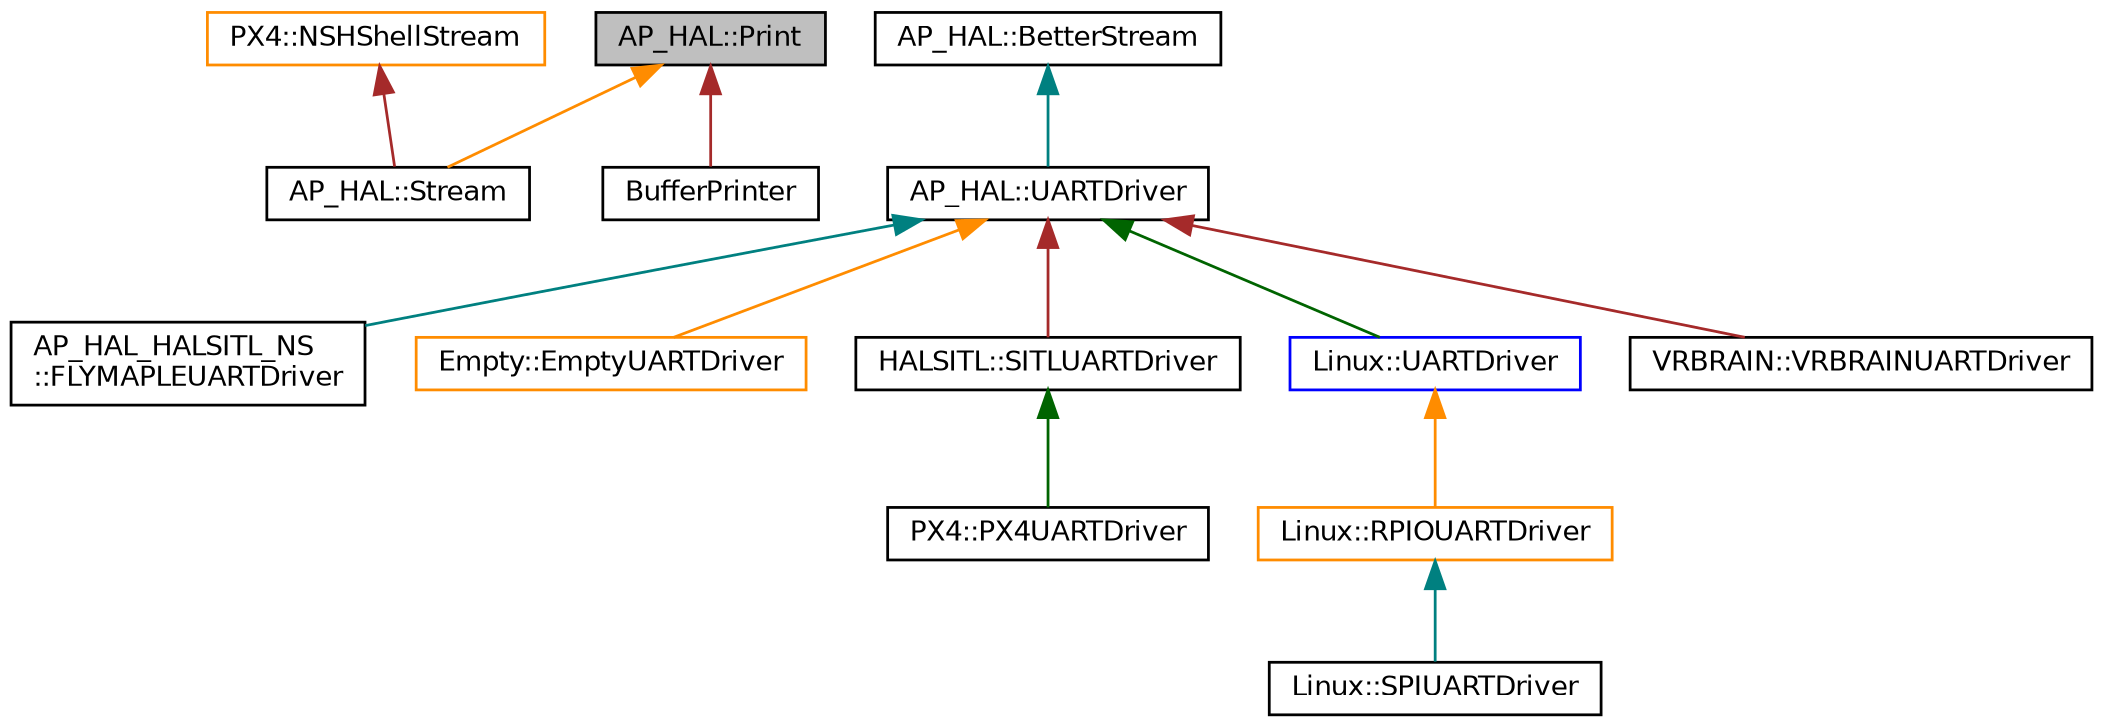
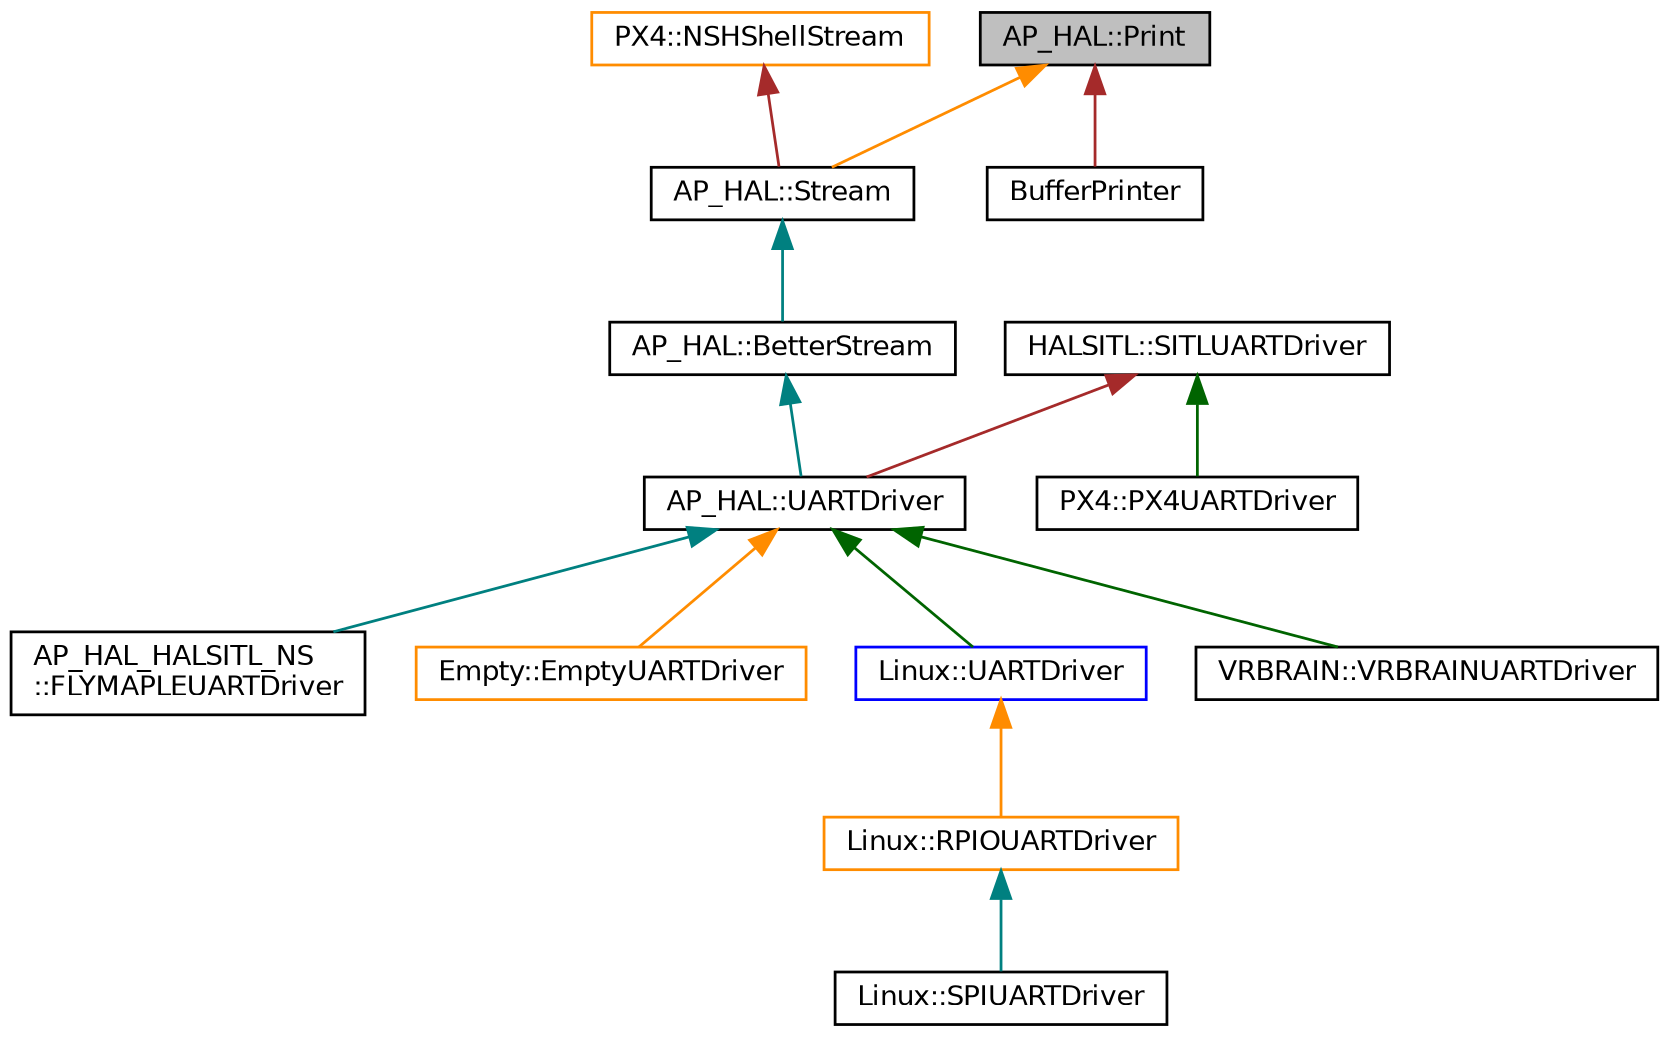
(1468, 281) -> (1129, 592)
none -> (783, 285)
(1048, 293) -> (988, 431)
